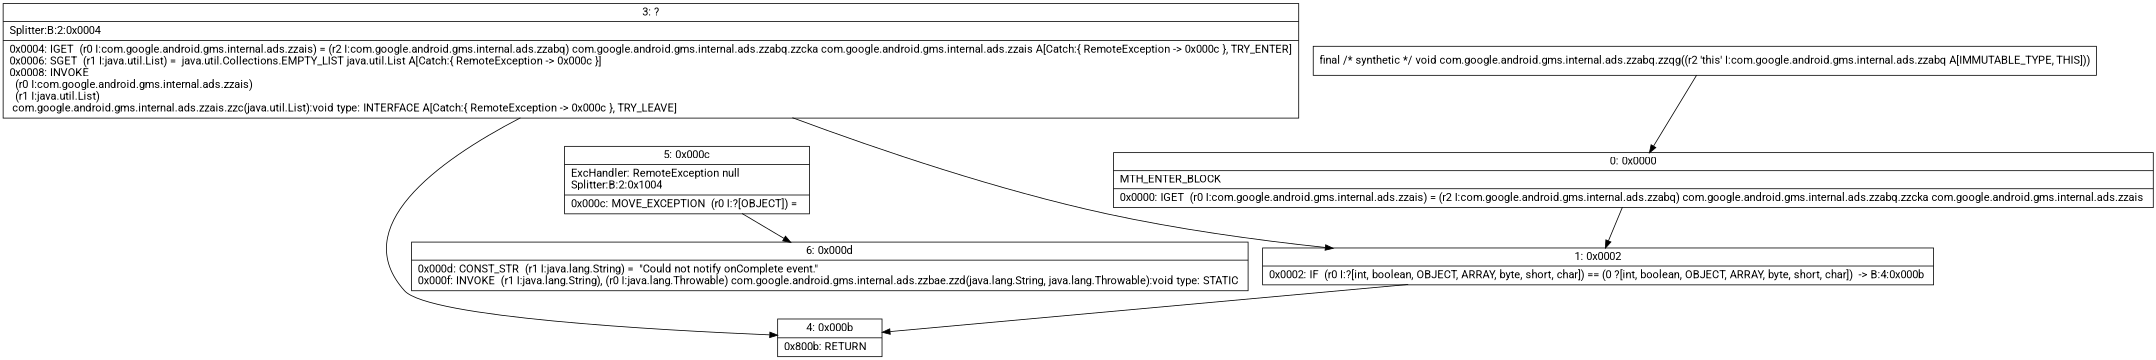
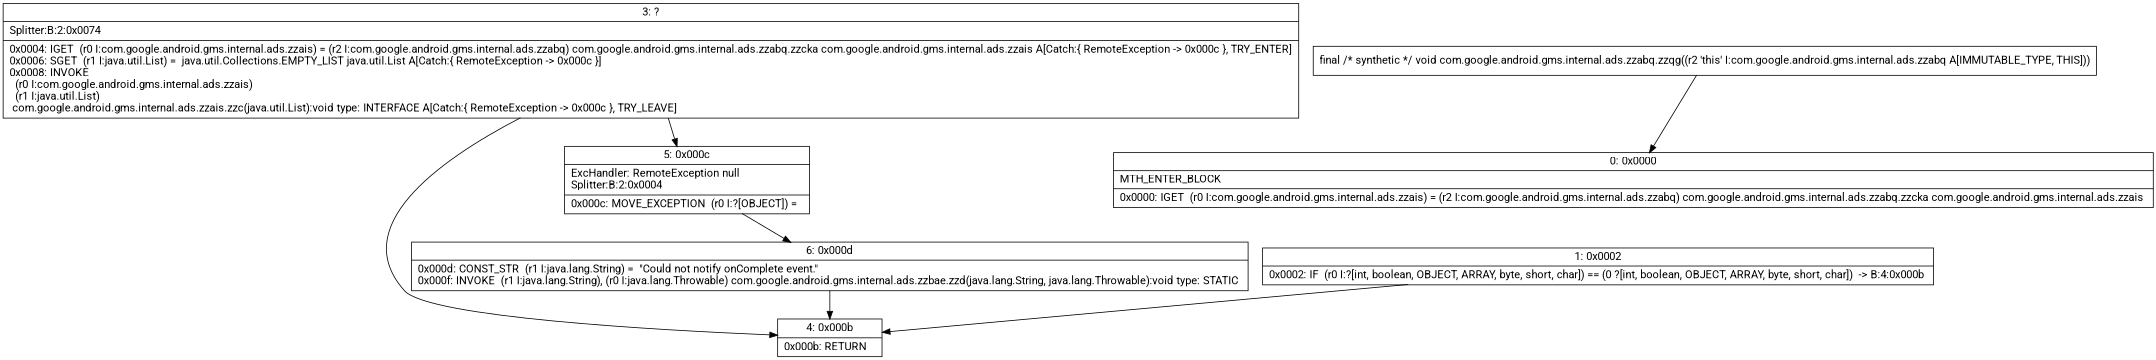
(55, 31) -> (55, 31)
(617, 185) -> (617, 185)
(1054, 201) -> (671, 128)
(1615, 224) -> none
none -> (830, 301)
(830, 347) -> (830, 347)
